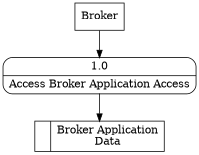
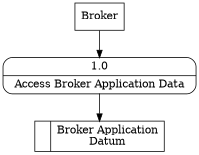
(100, 84) -> (100, 84)
(107, 142) -> (107, 142)
